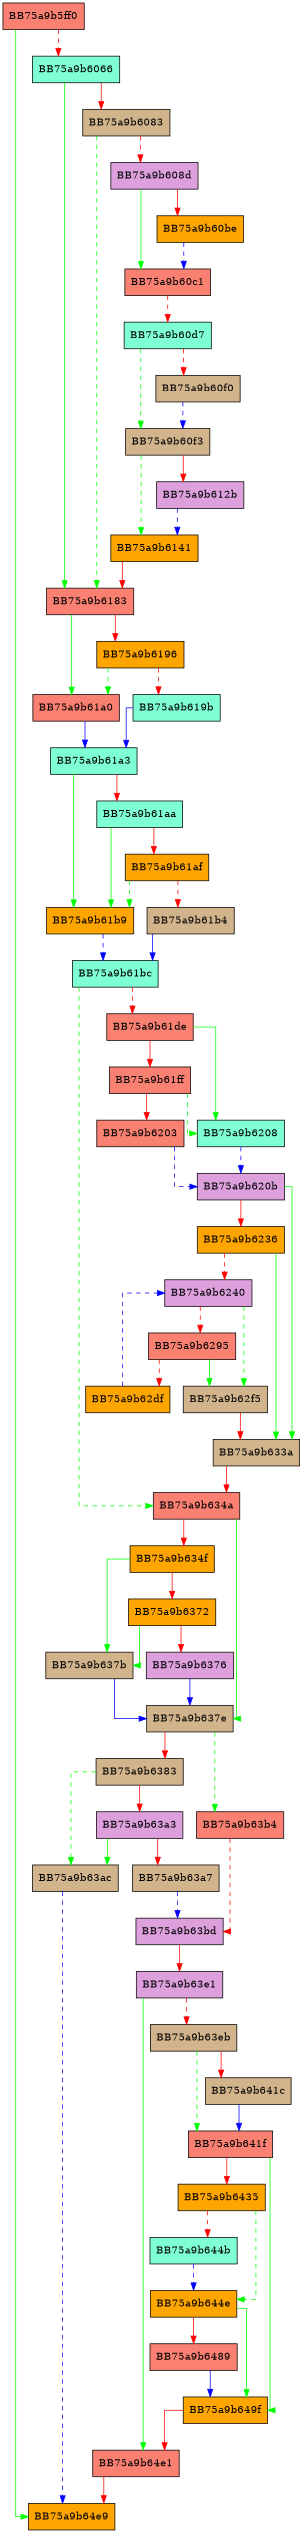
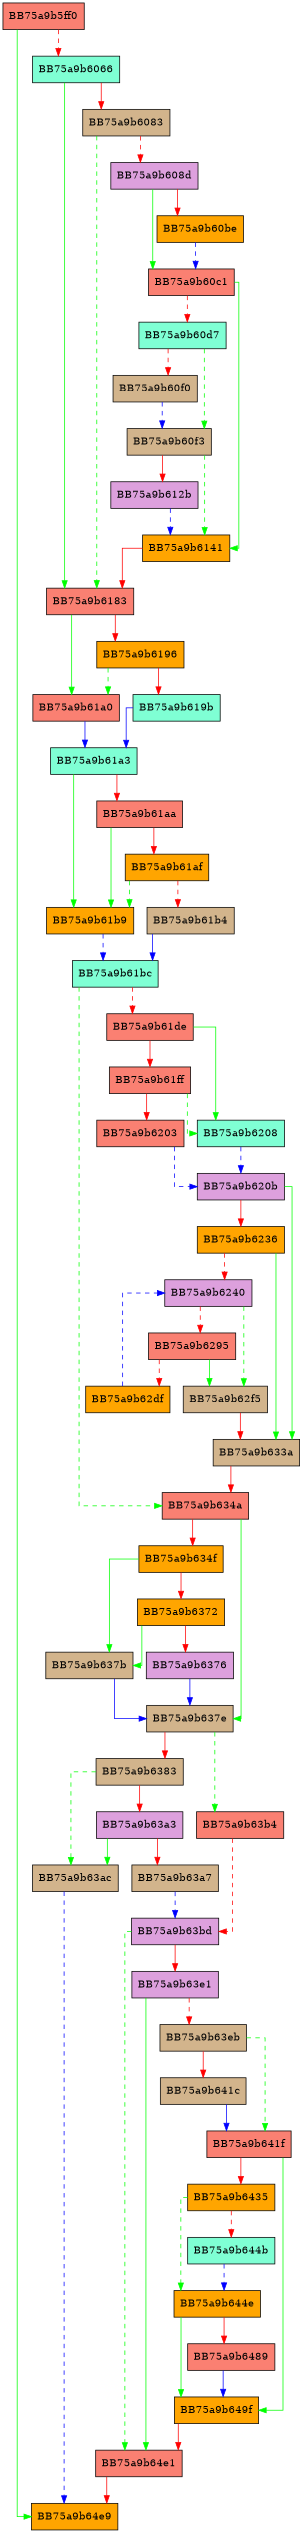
none -> (239, 414)
(158, 677) -> (158, 677)
(140, 814) -> (140, 814)
none -> (125, 2184)
